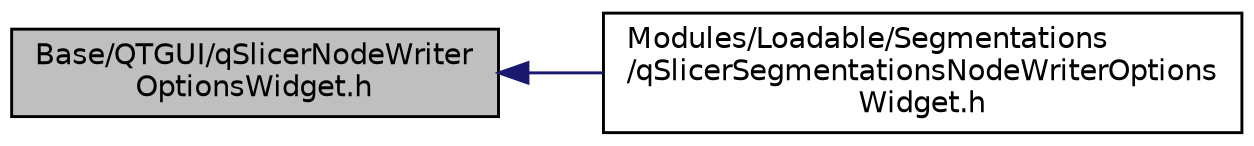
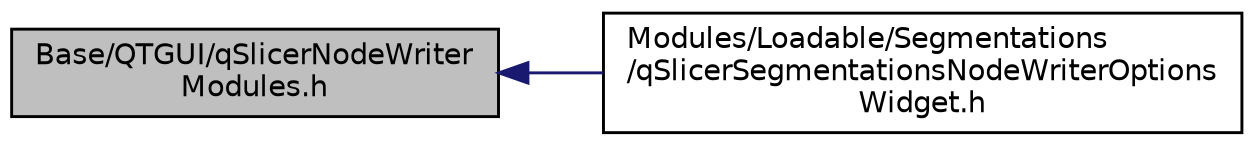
(255, 73) -> (255, 73)
